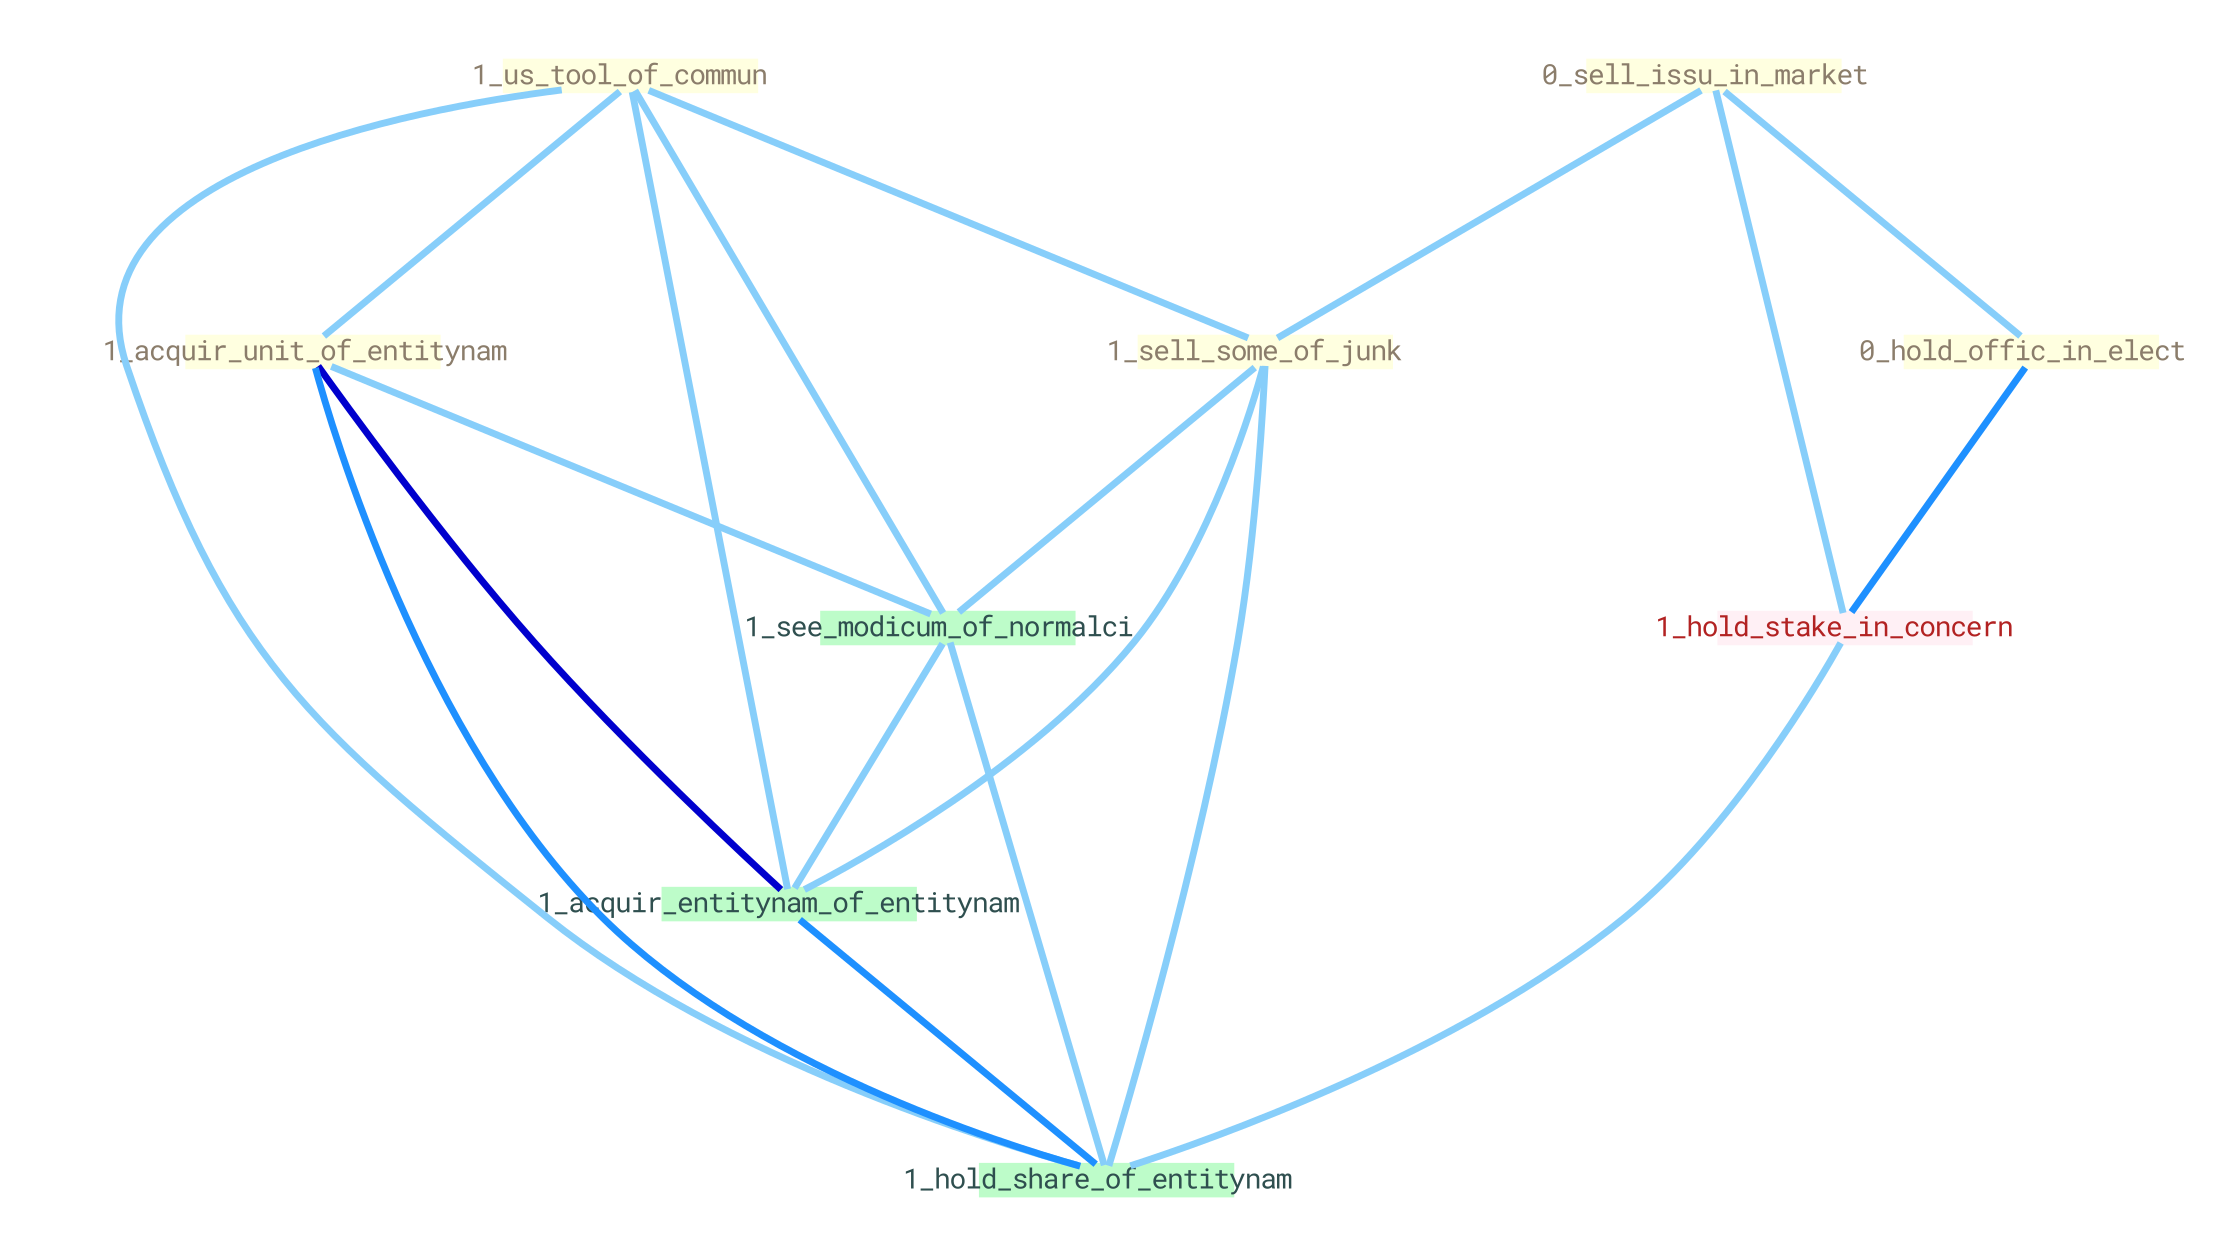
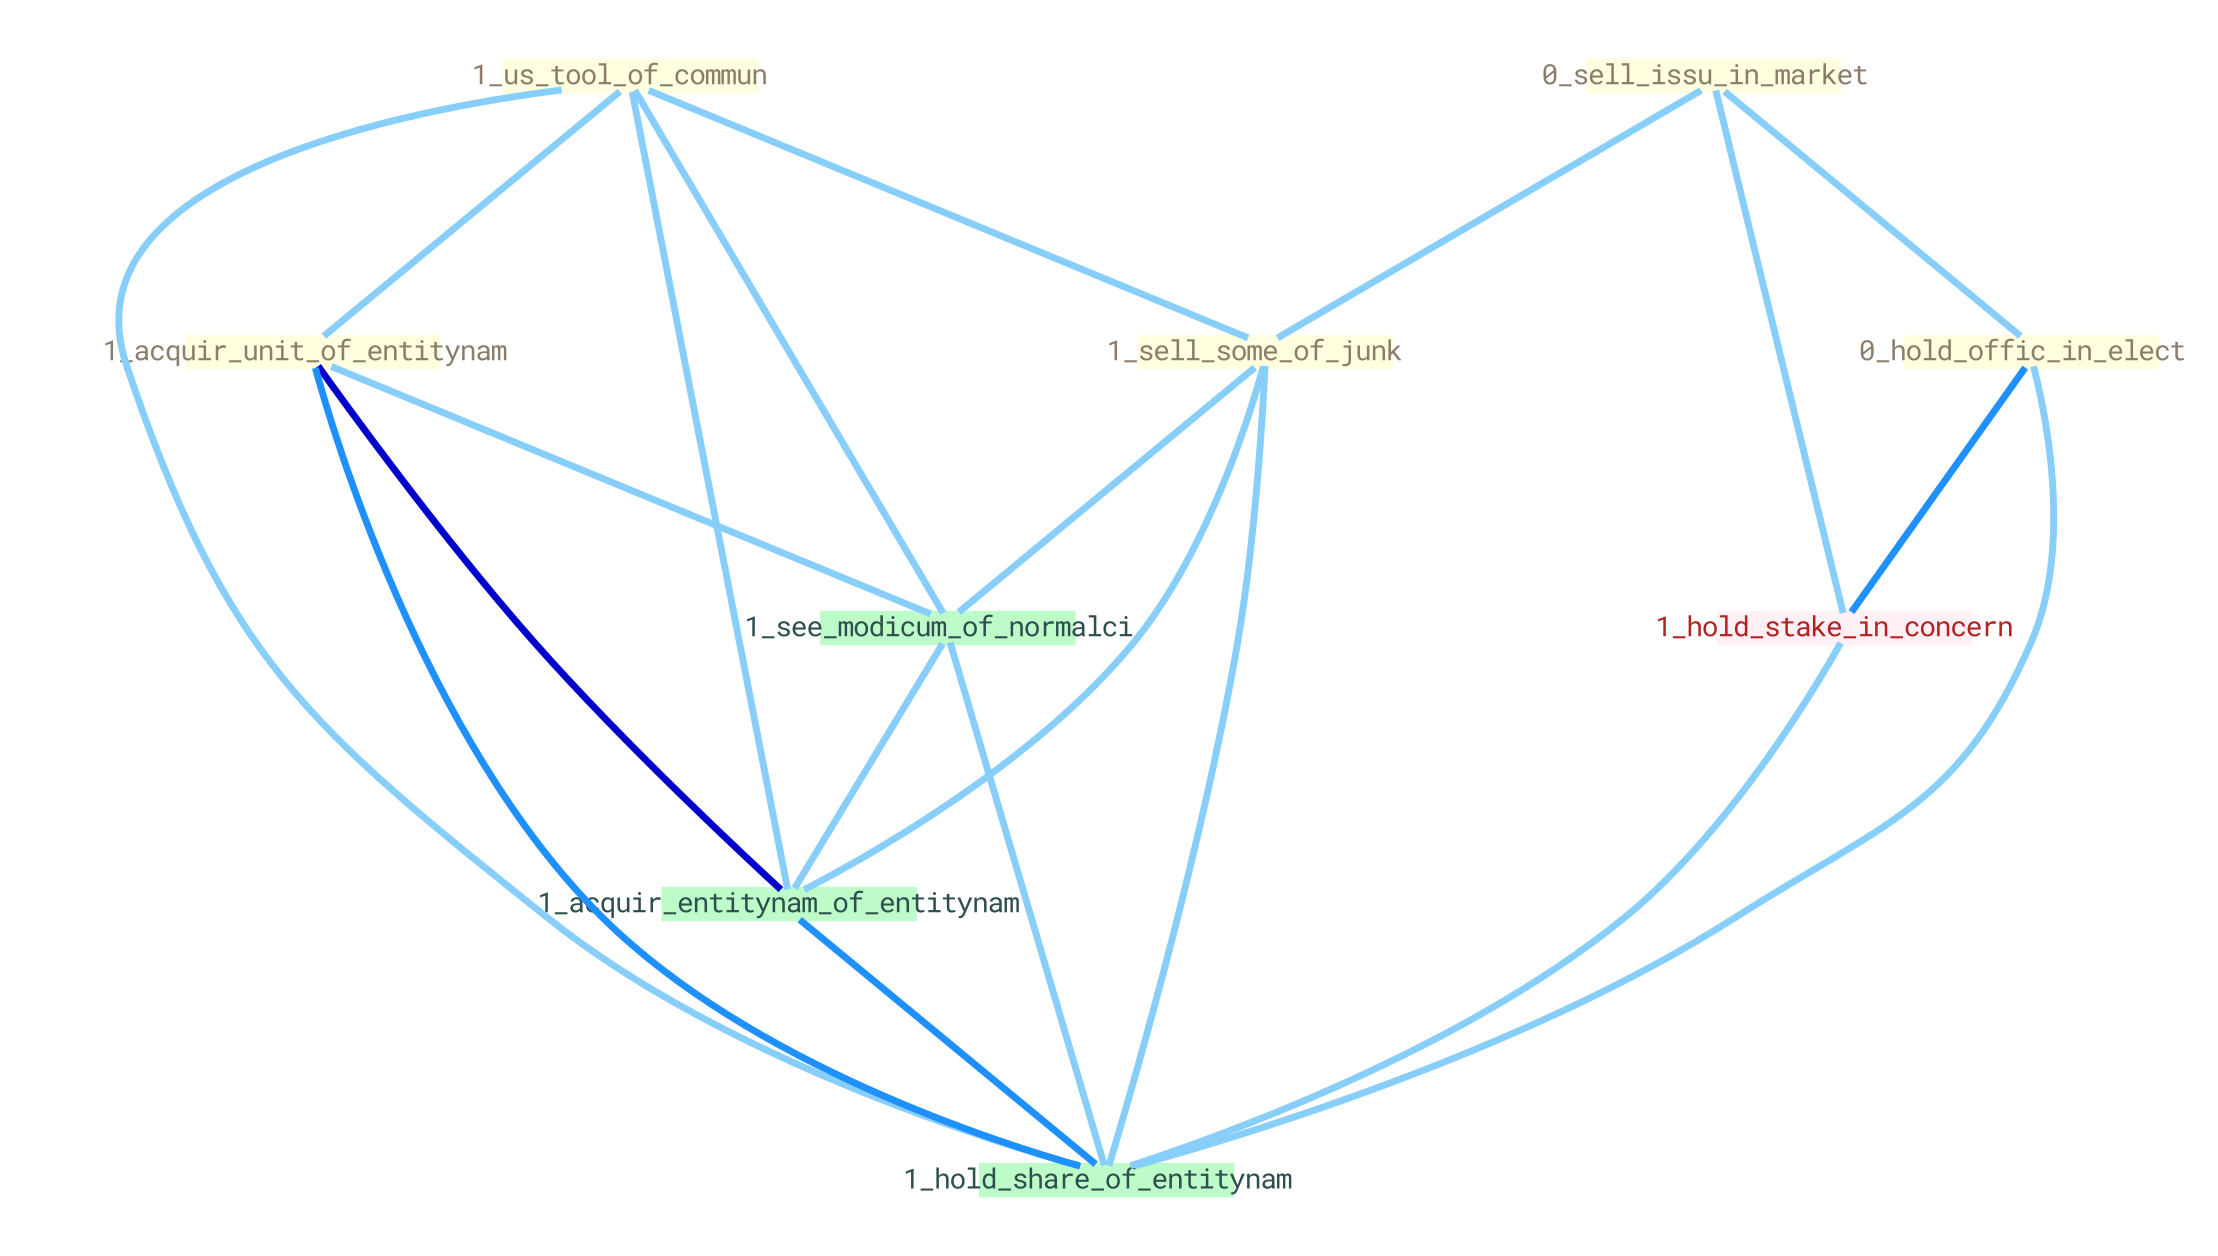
none -> (1753, 906)
